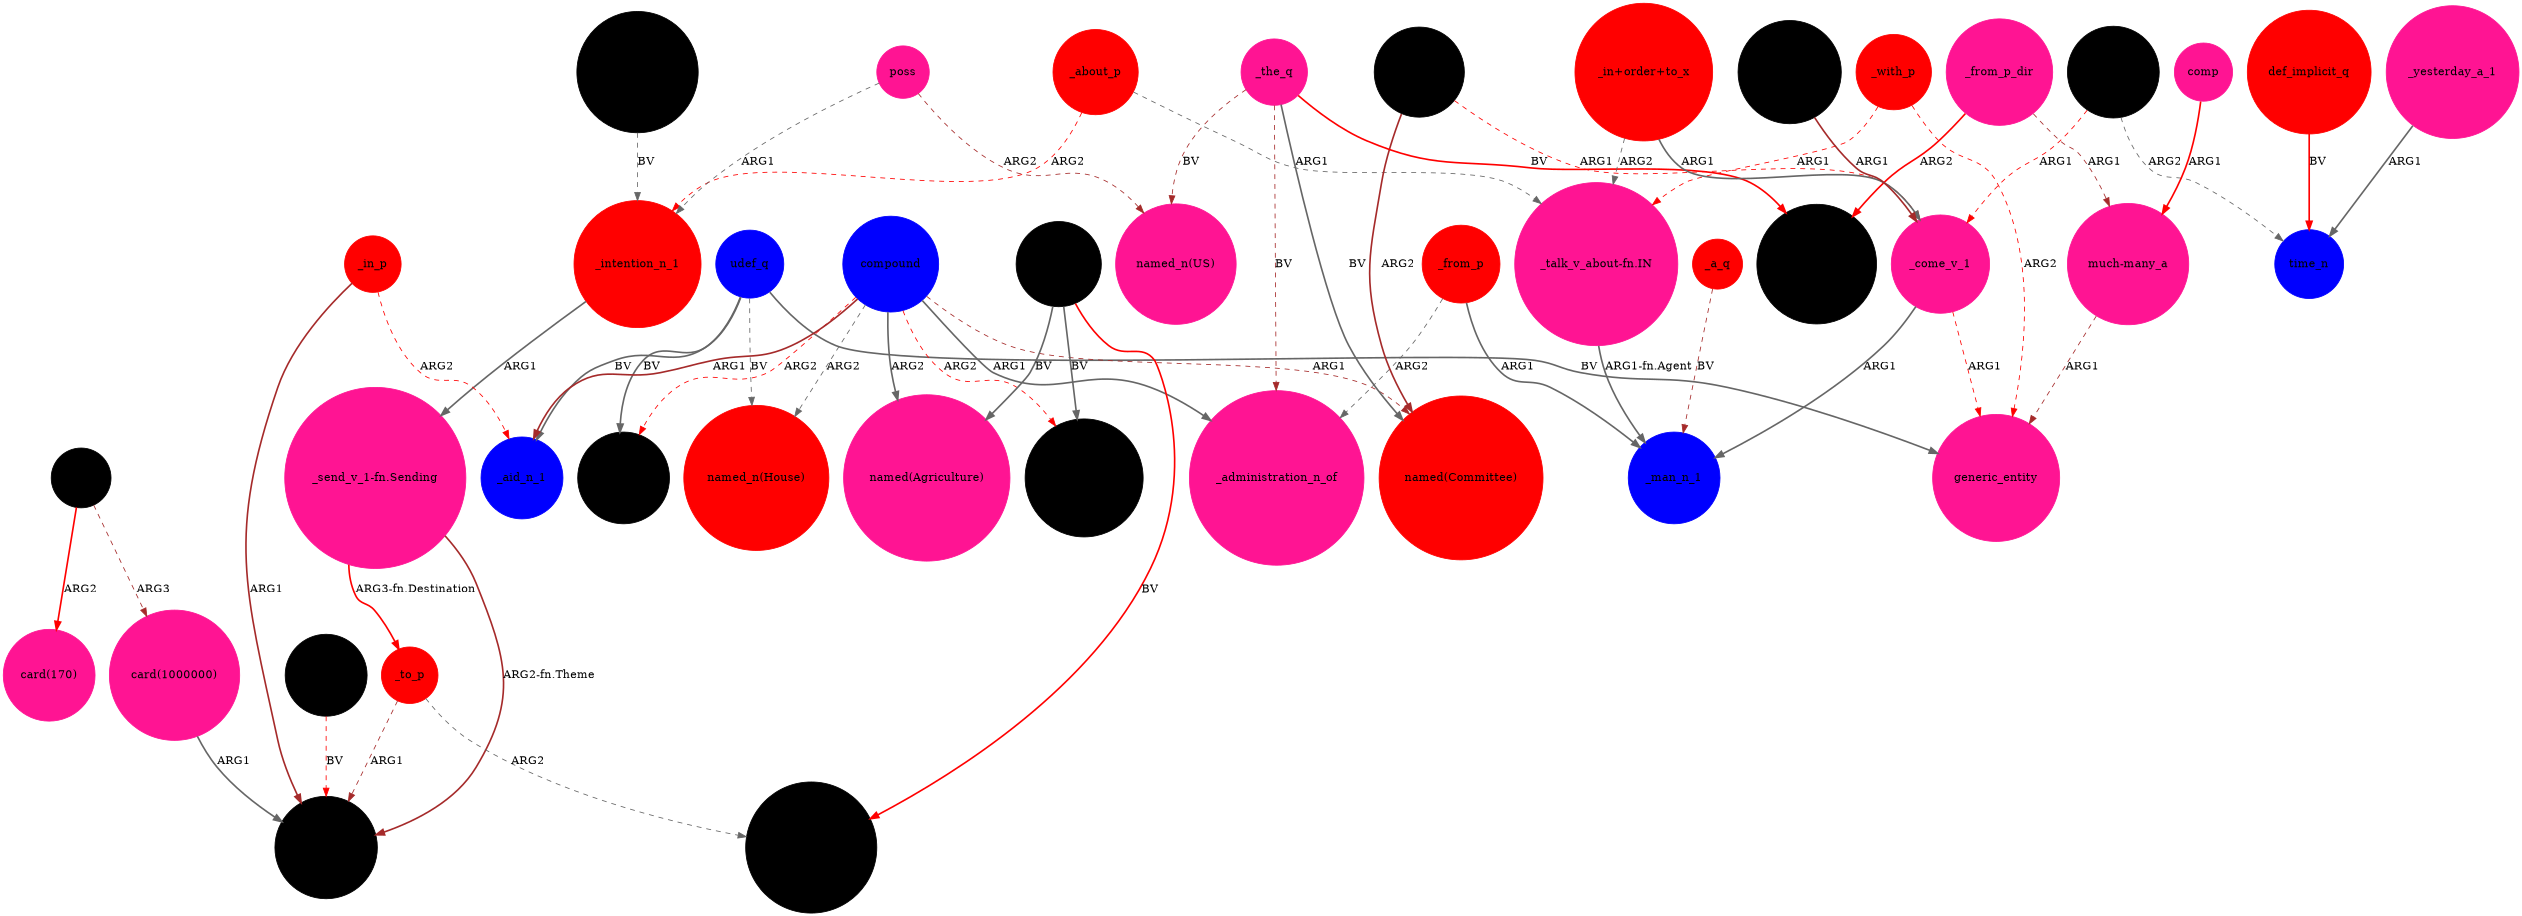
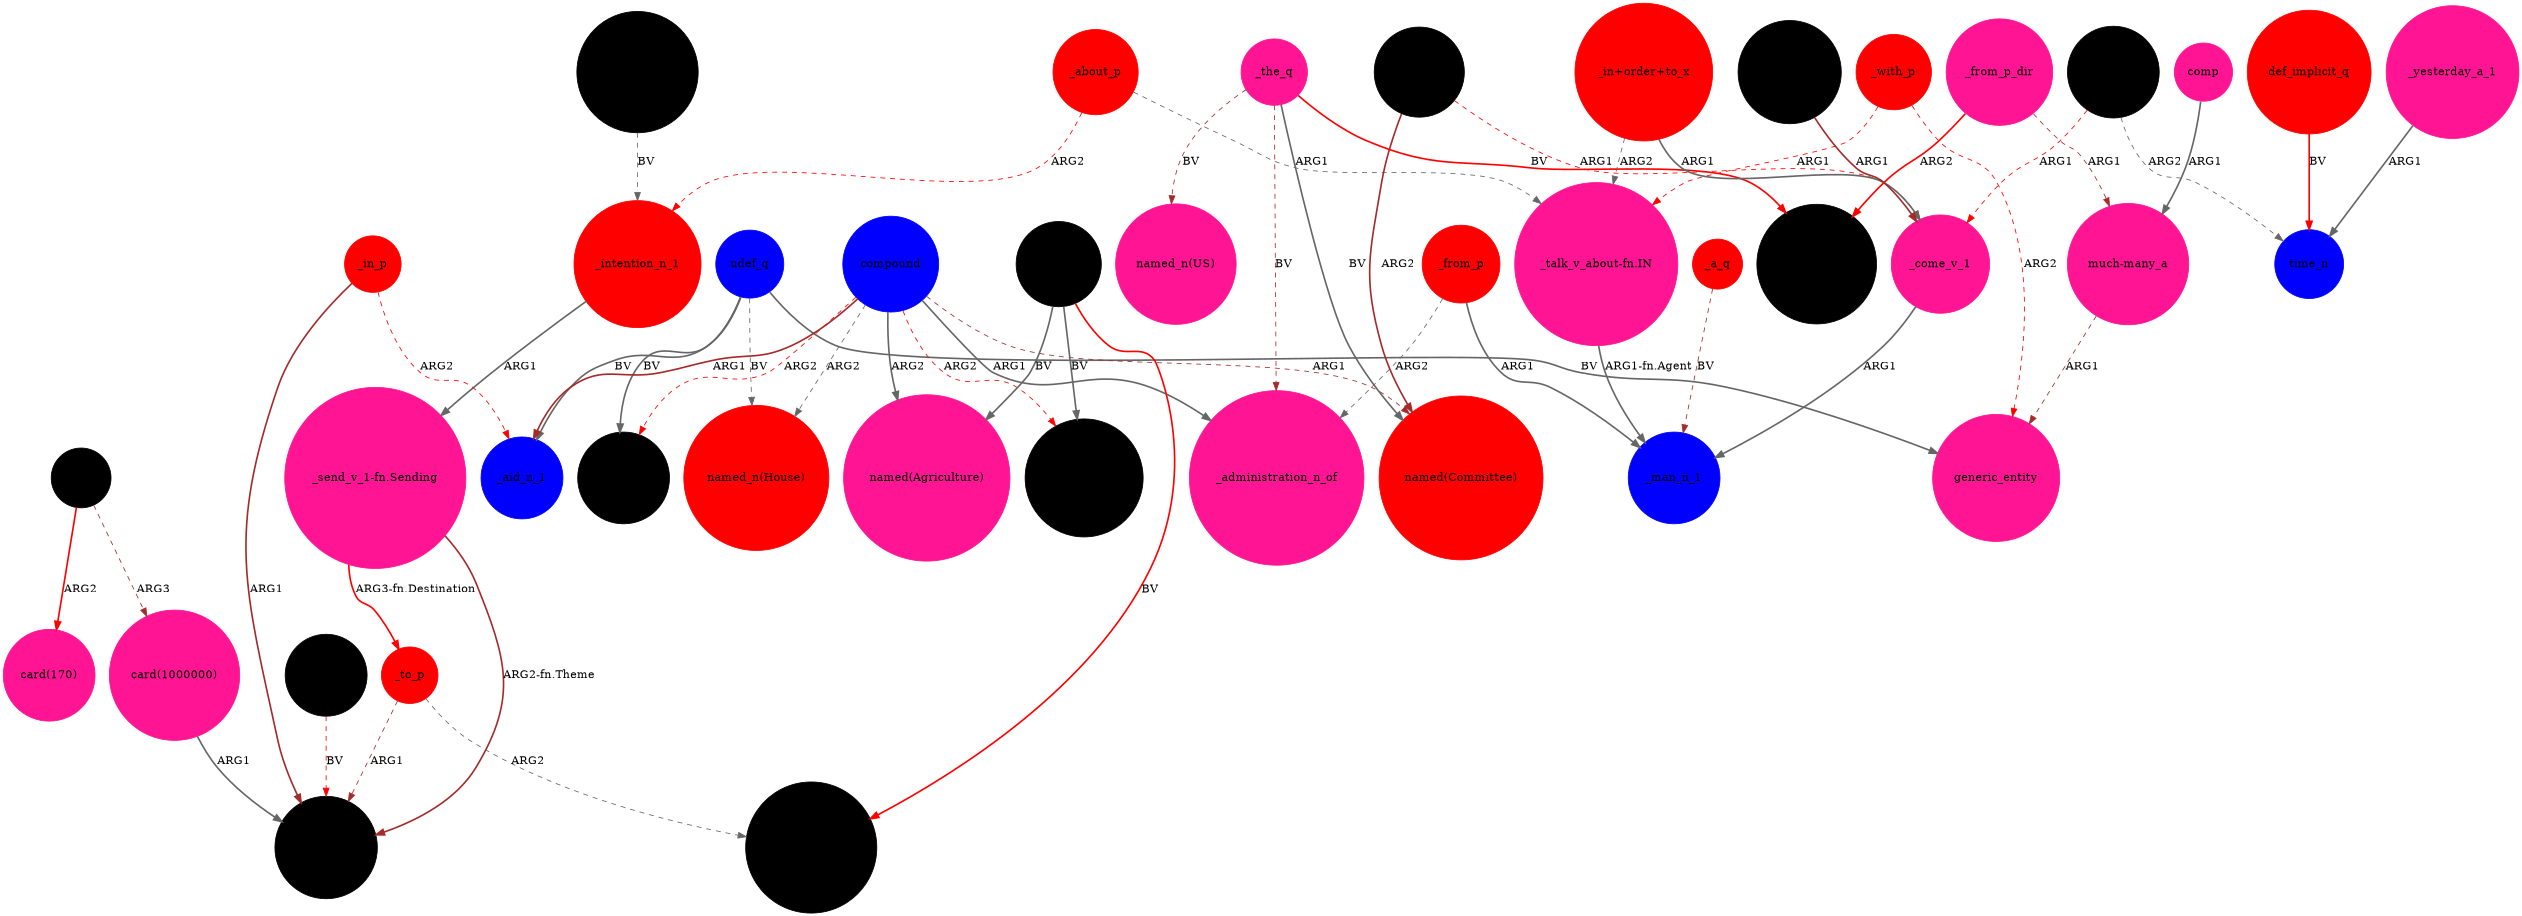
(903, 72) -> none
(2189, 156) -> (2189, 156)
(1965, 360) -> none
